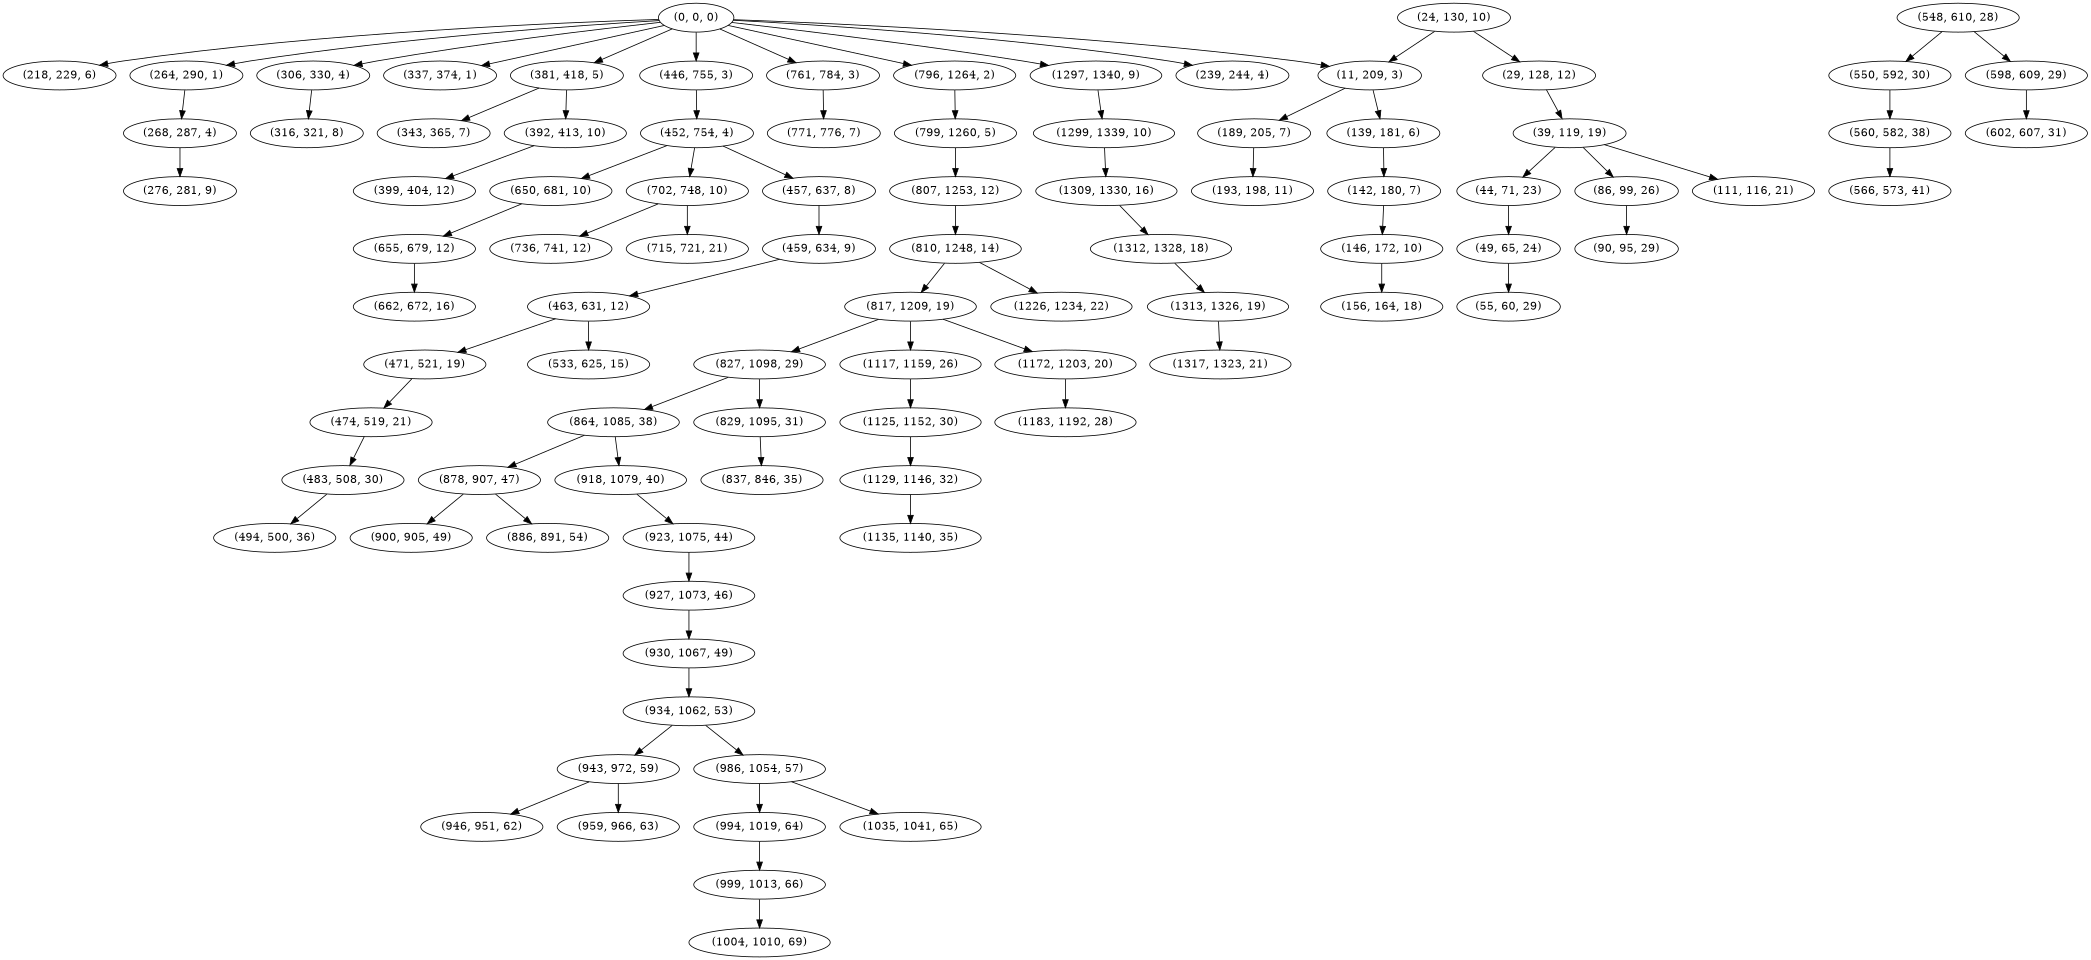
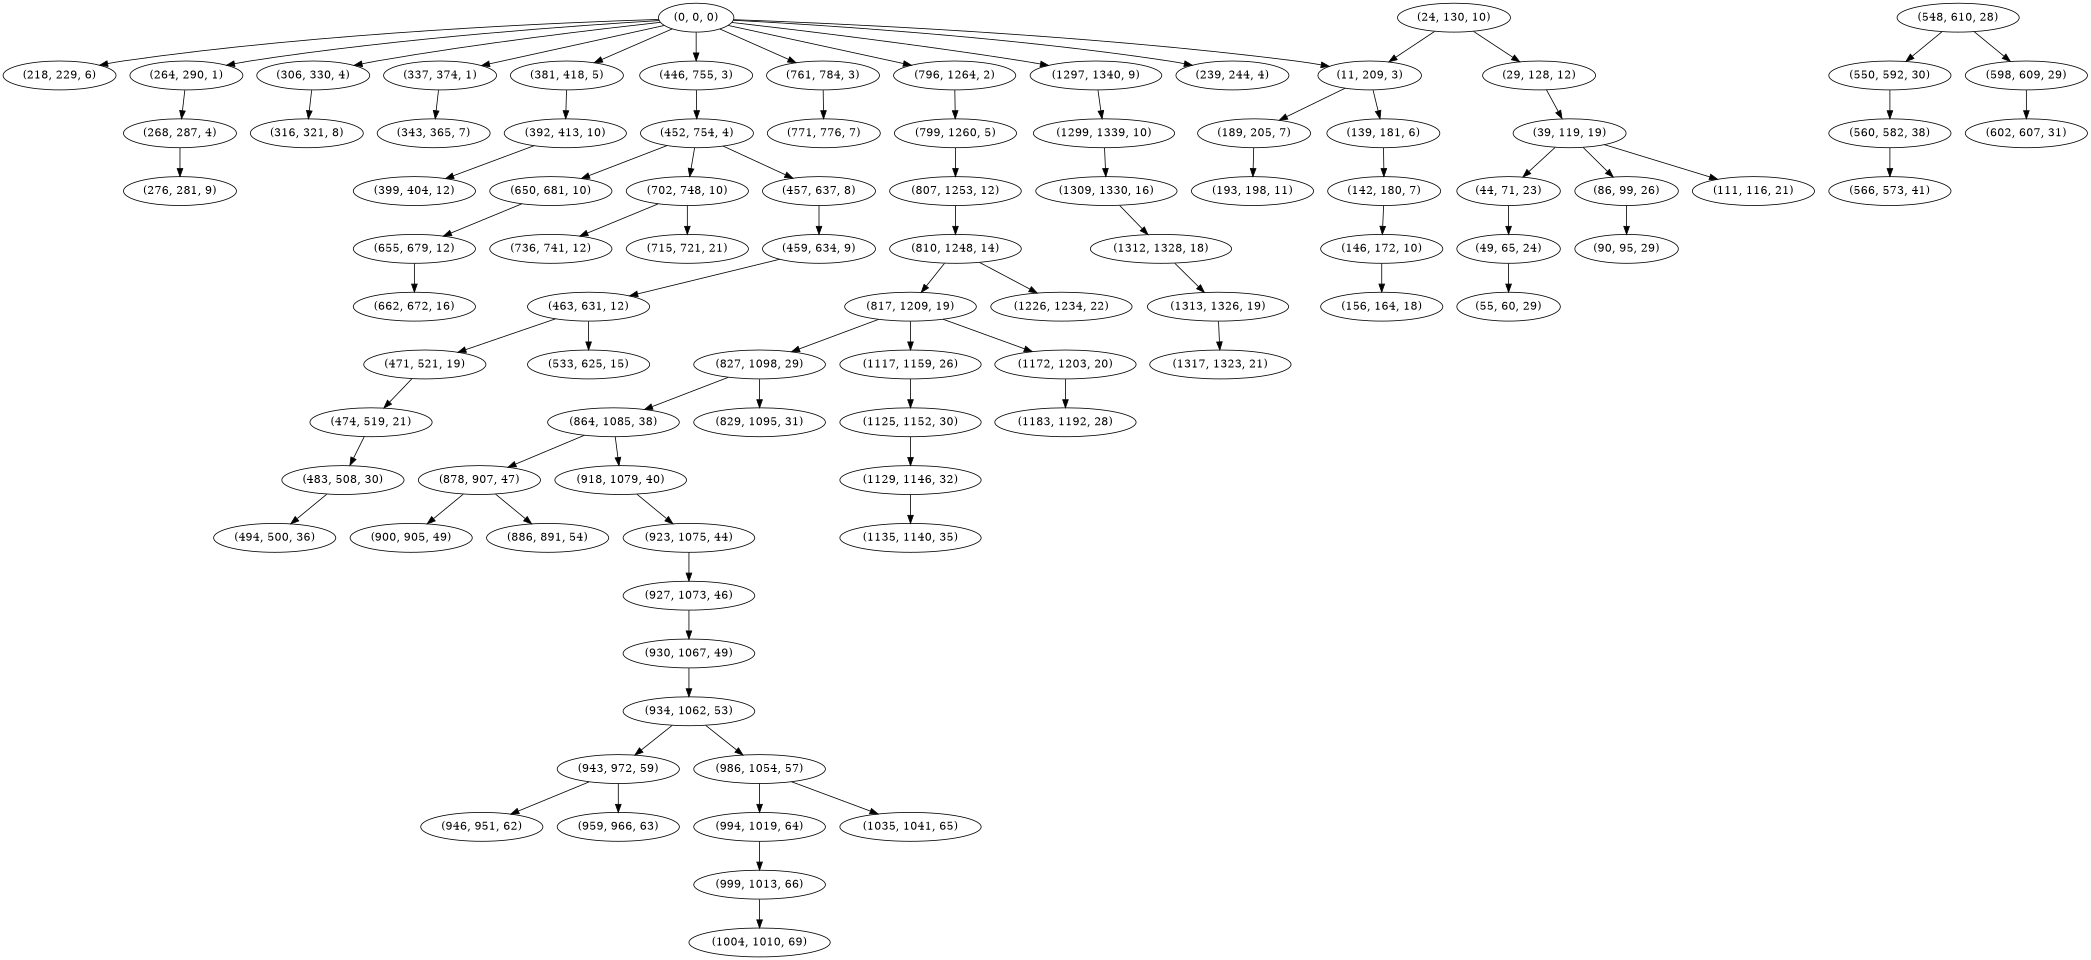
(504, 103) -> (437, 100)
(762, 480) -> none
